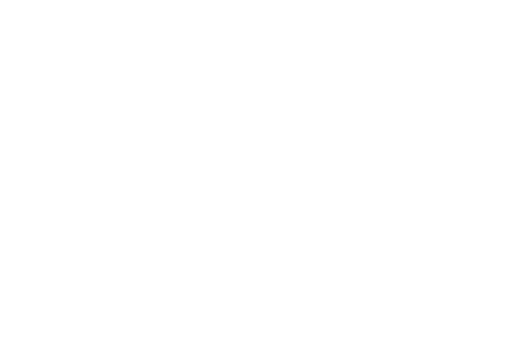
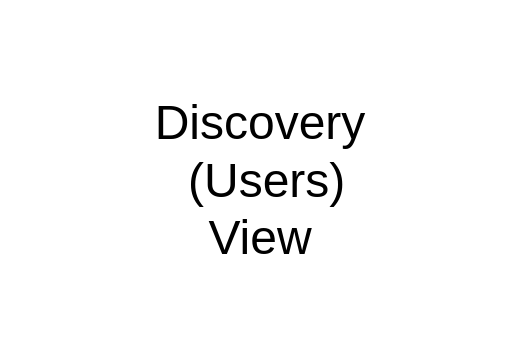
none -> (261, 181)
